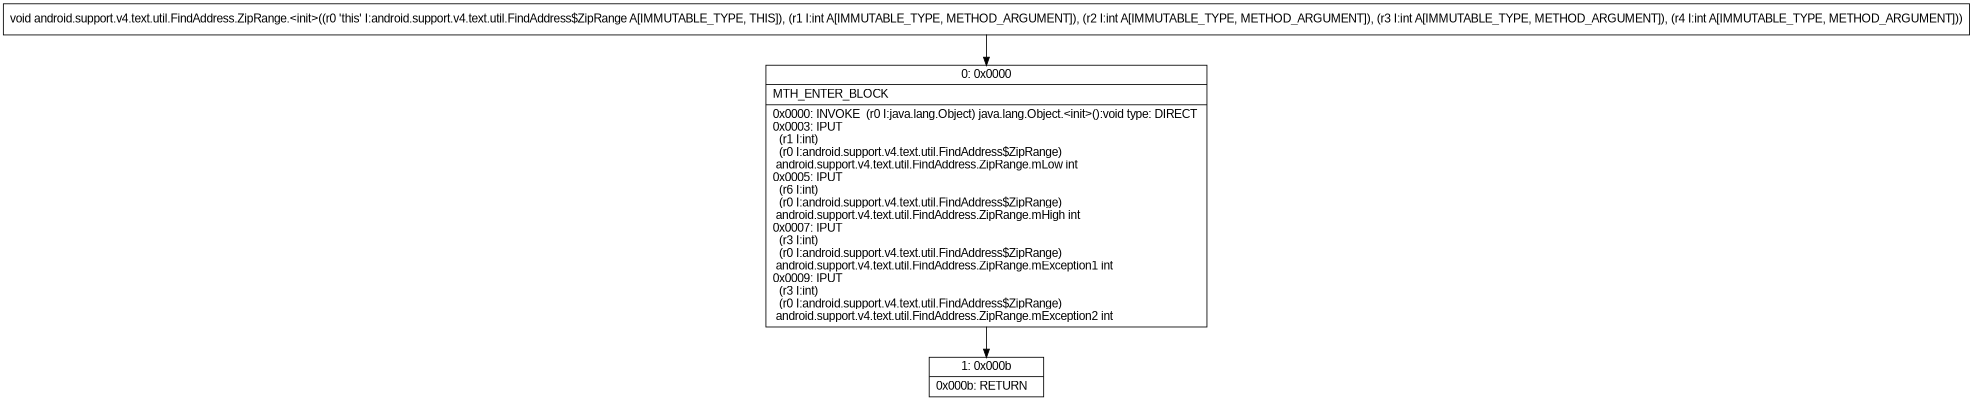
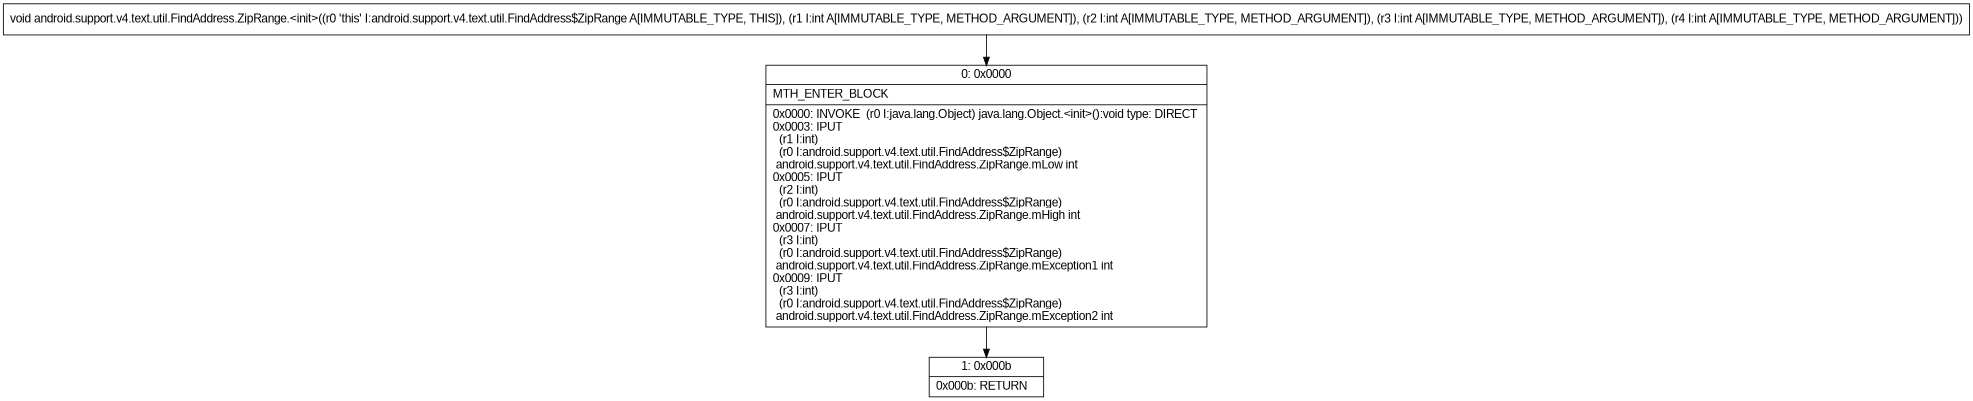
(796, 190) -> (796, 190)
